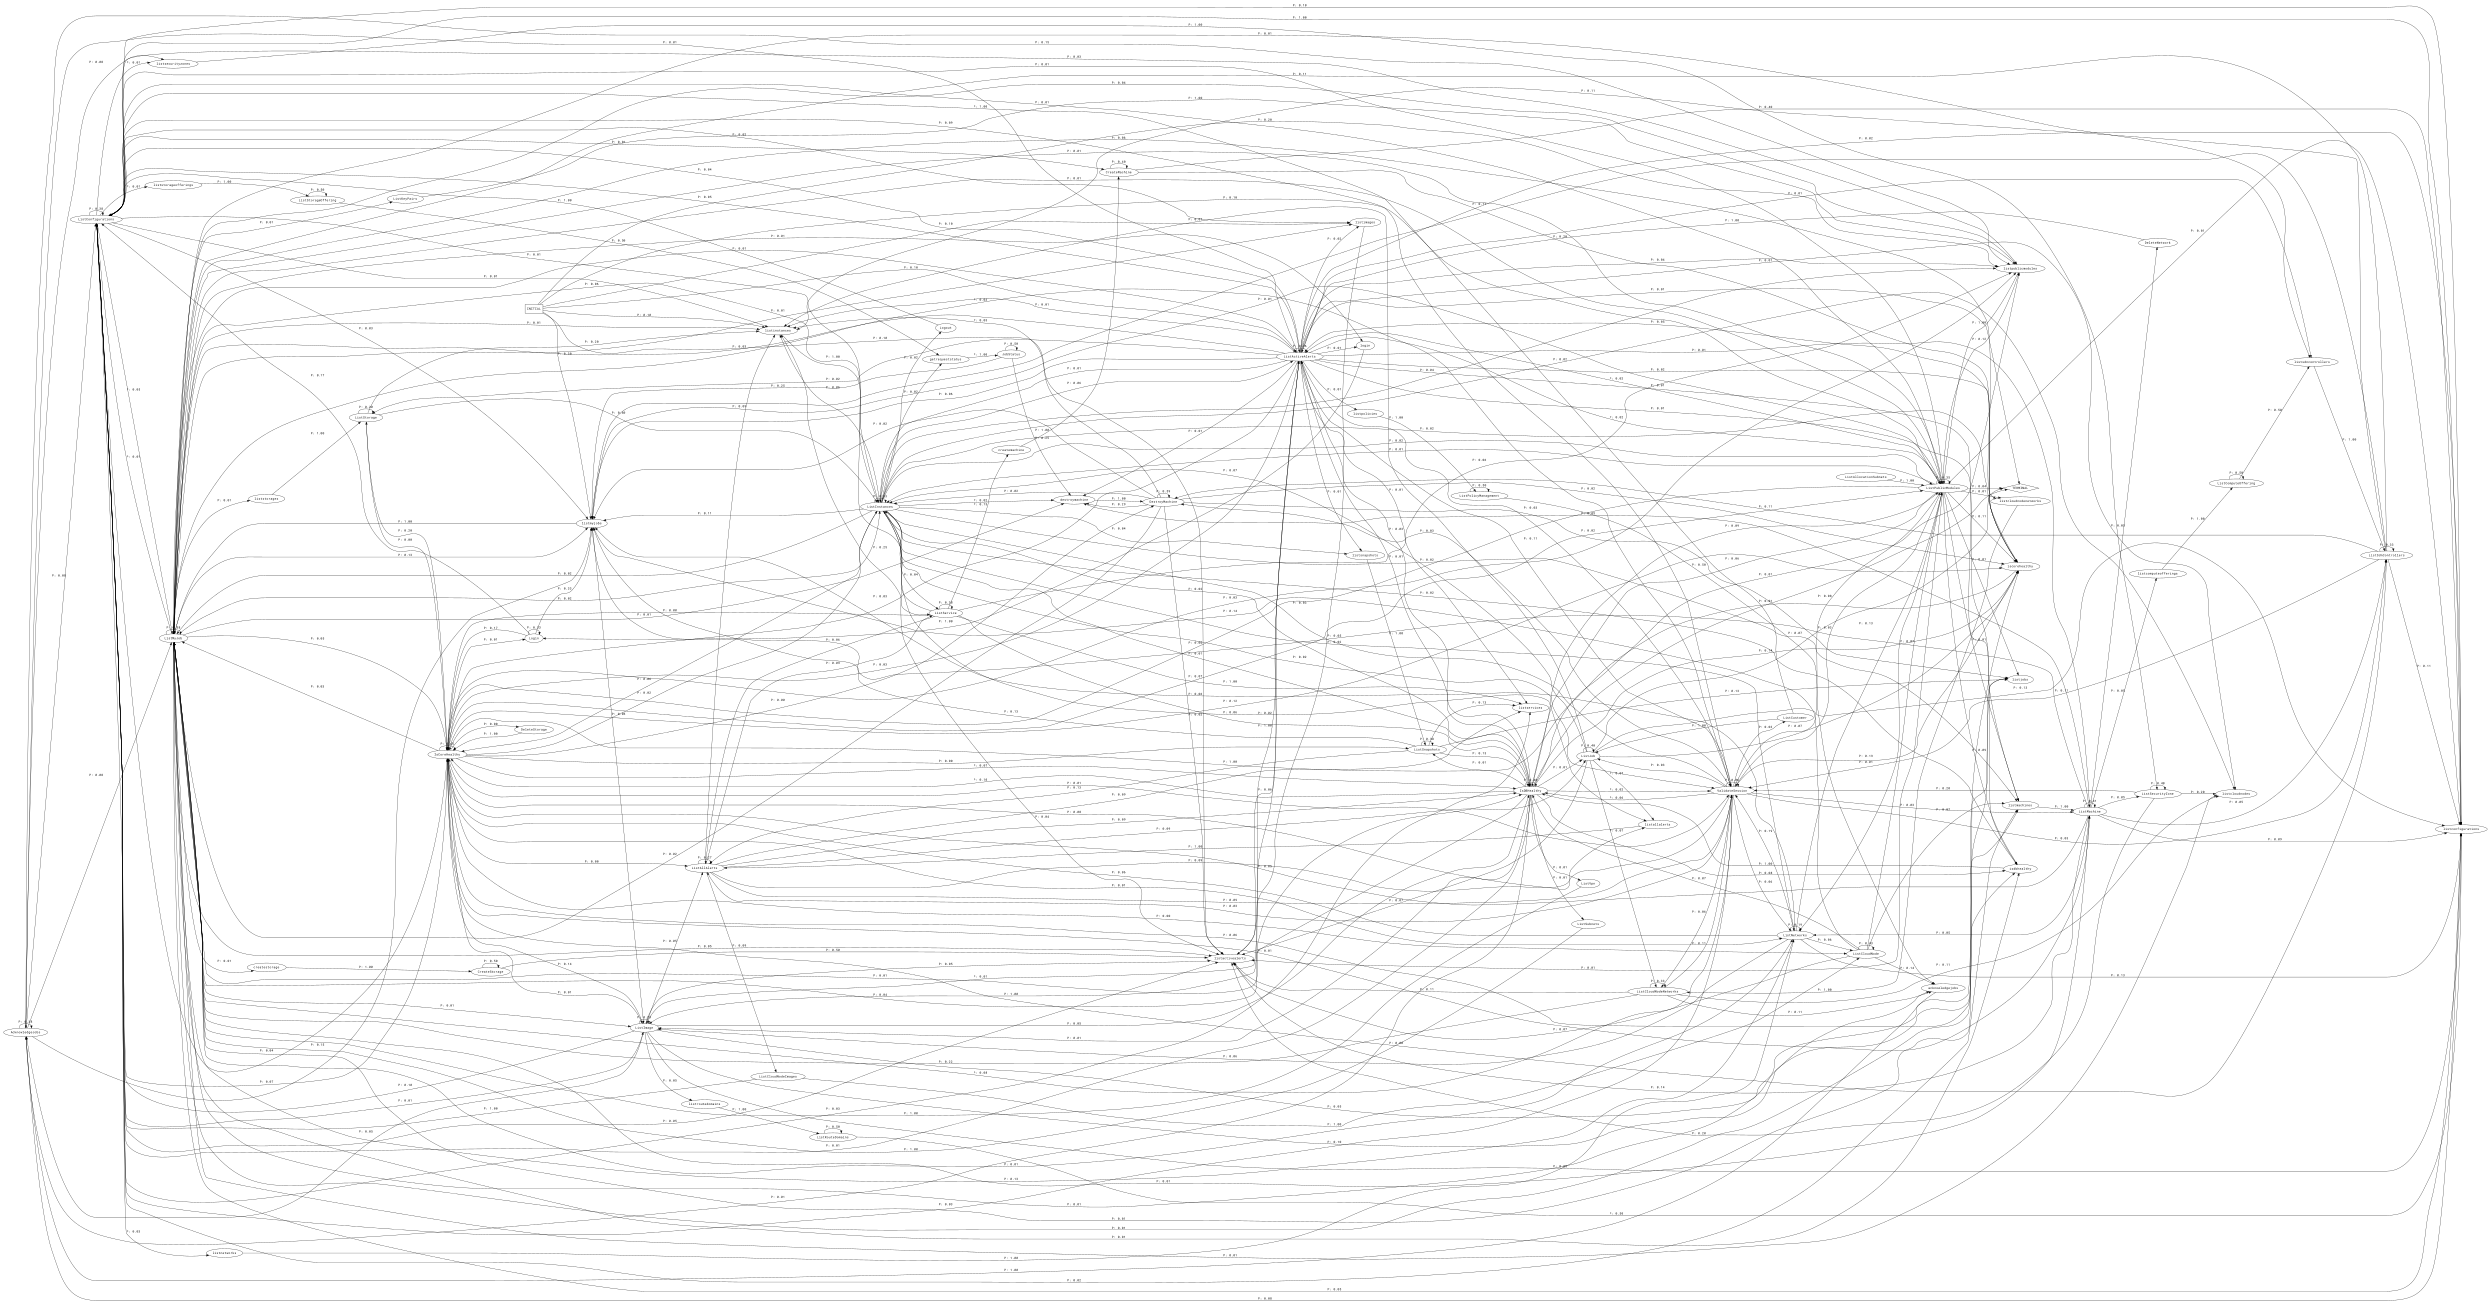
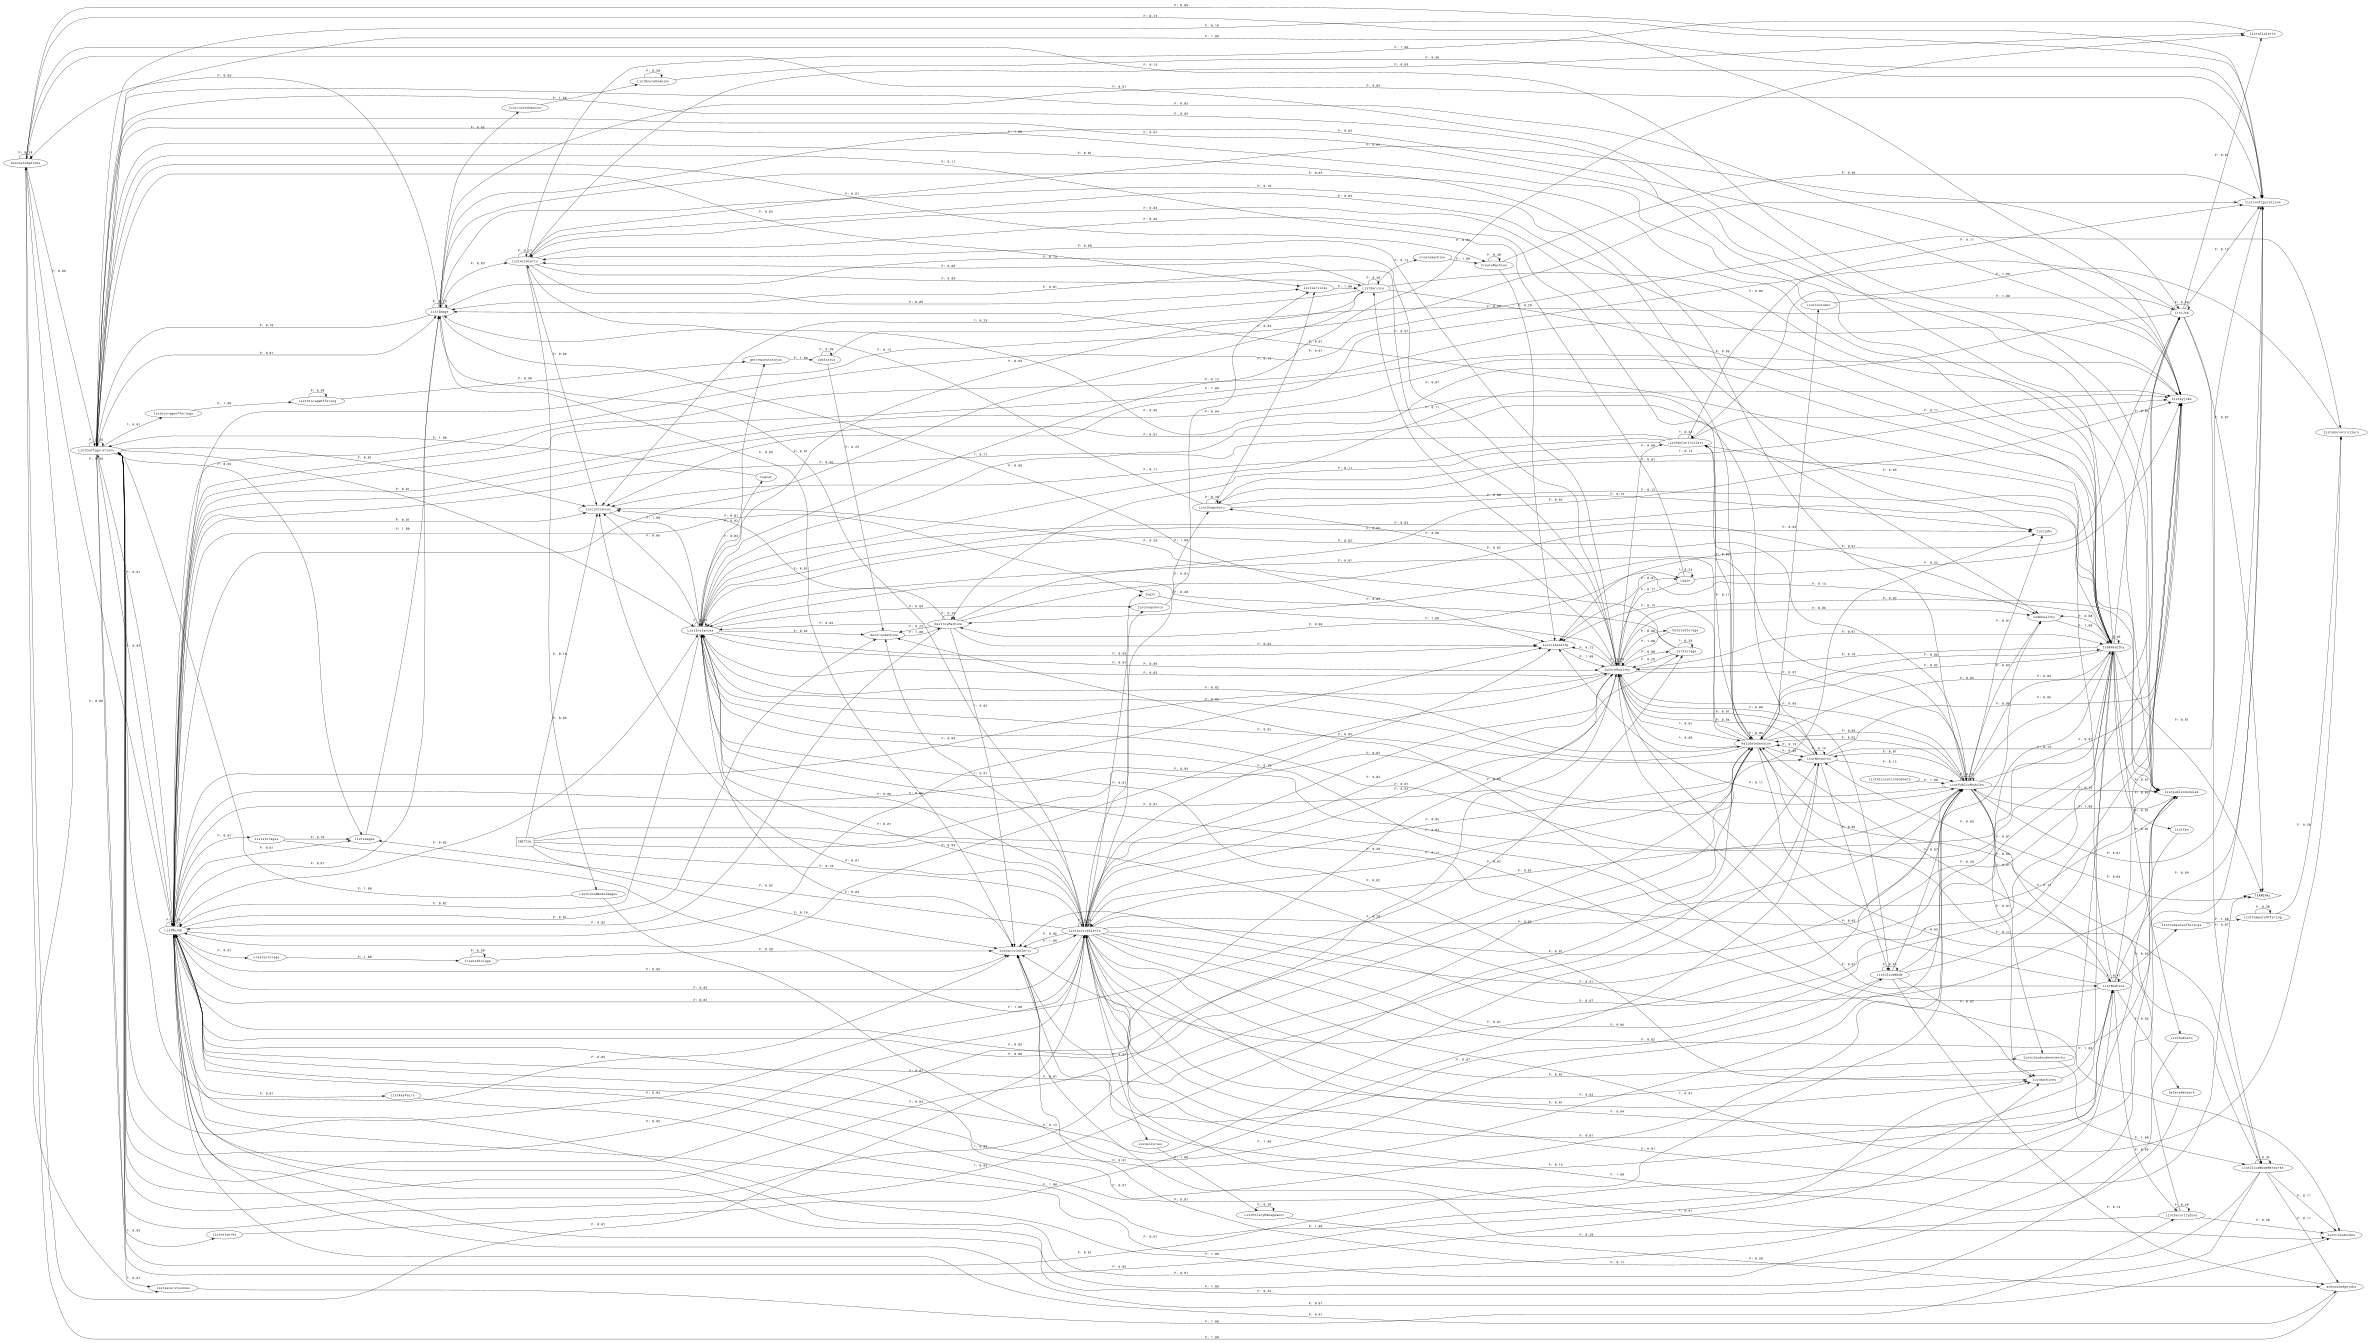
(942, 231) -> (316, 839)
(1234, 686) -> (1344, 288)
